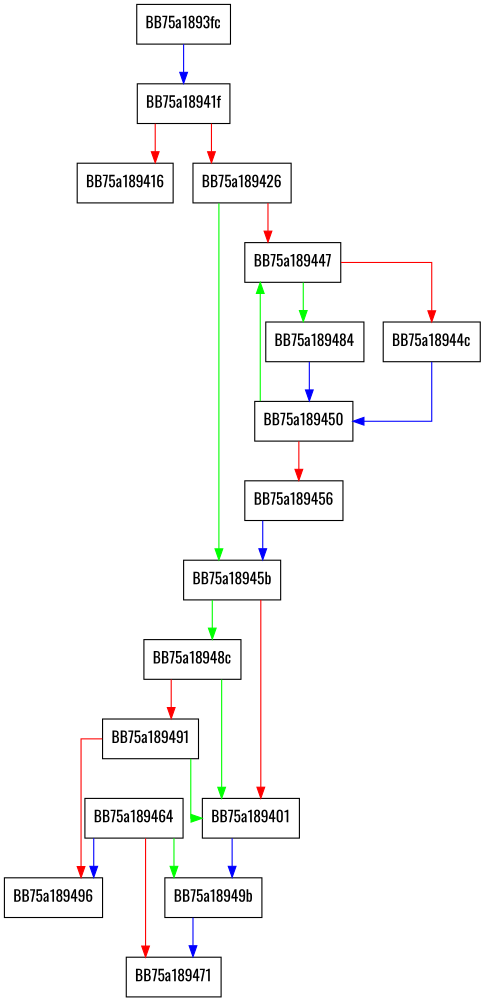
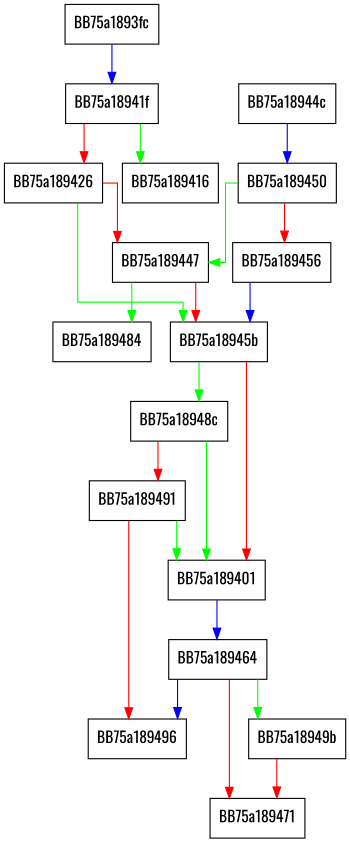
(155, 138) -> (140, 138)
(411, 262) -> (196, 297)
(309, 376) -> none
(232, 852) -> (217, 614)
(193, 932) -> (277, 773)
